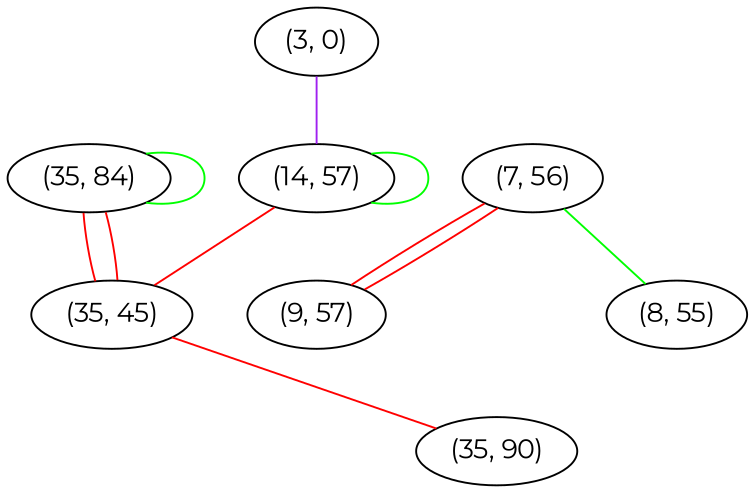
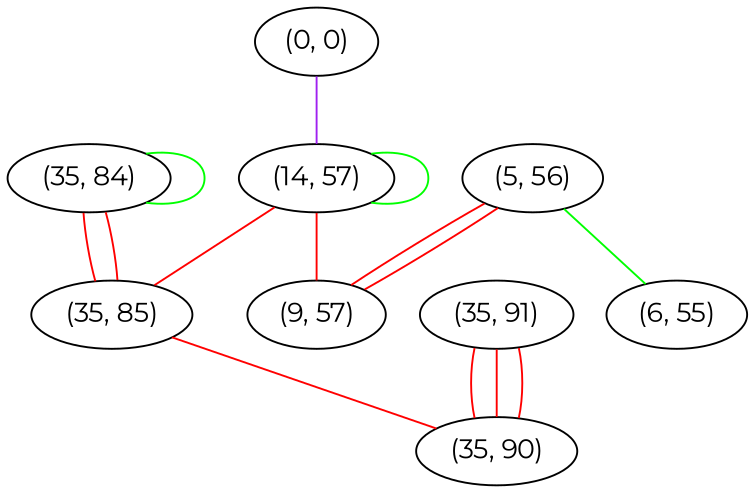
(317, 42) -> (317, 42)
(533, 178) -> (533, 178)
none -> (317, 247)
(112, 315) -> (112, 315)
none -> (497, 315)
(677, 315) -> (677, 315)
